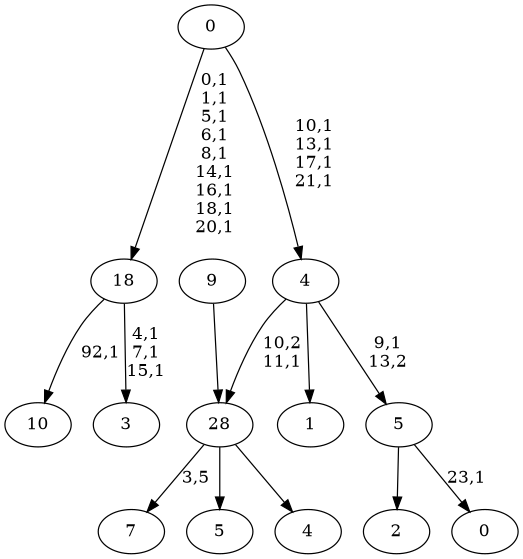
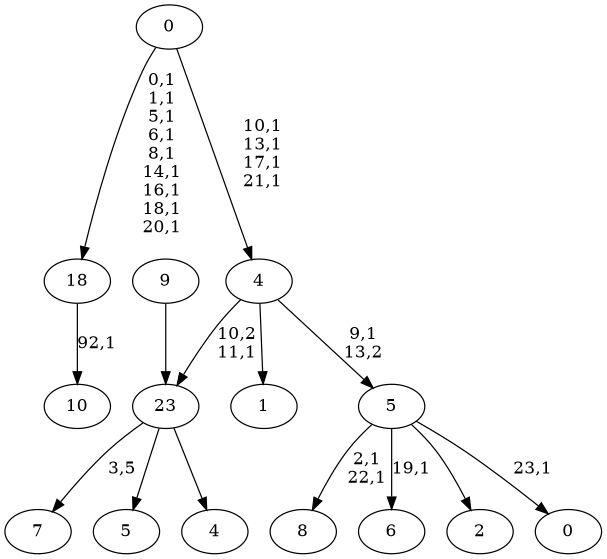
(126, 425) -> none
(220, 425) -> (166, 406)
none -> (303, 532)
none -> (392, 532)
